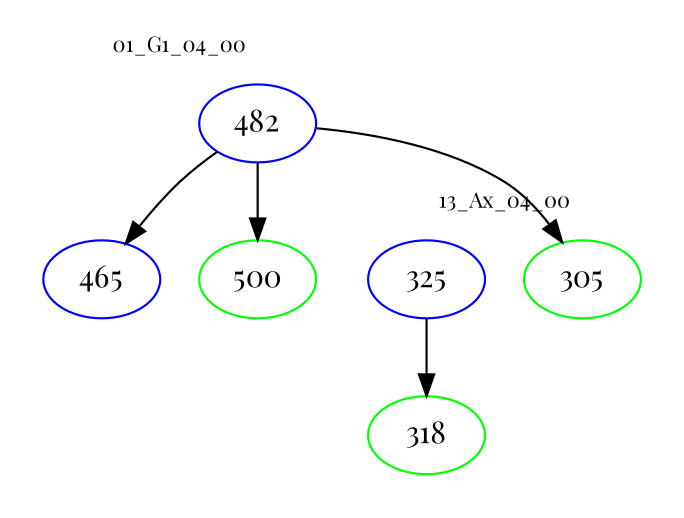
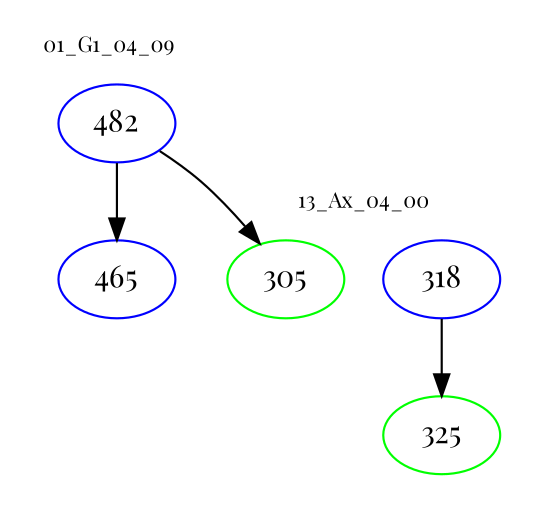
(180, 47) -> (109, 47)
(258, 279) -> none
(427, 279) -> (442, 435)
(427, 347) -> (442, 347)
(427, 435) -> (442, 279)
